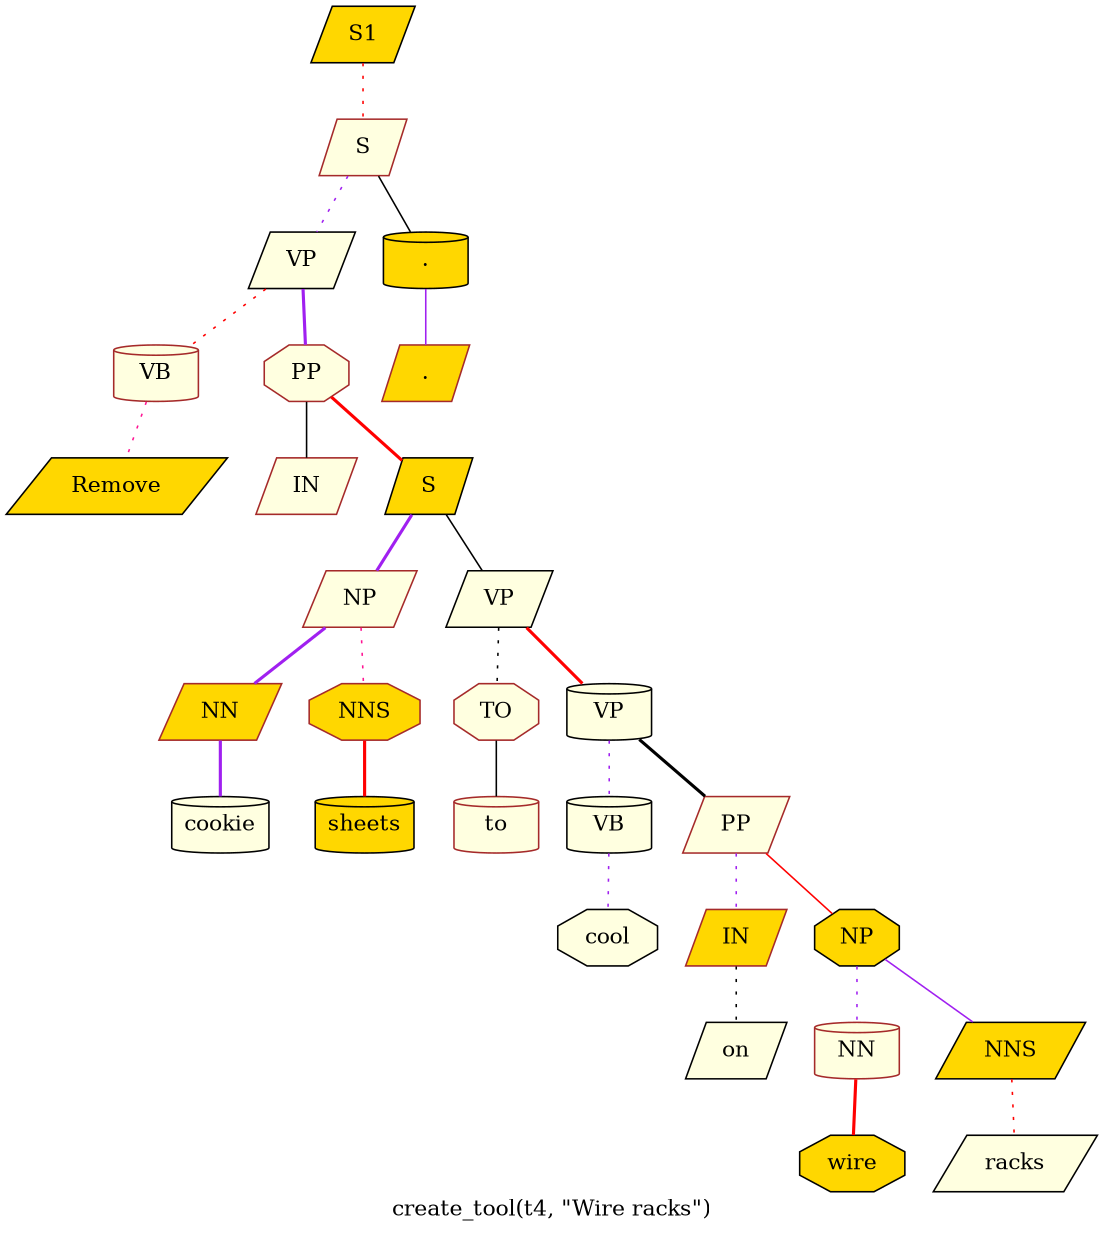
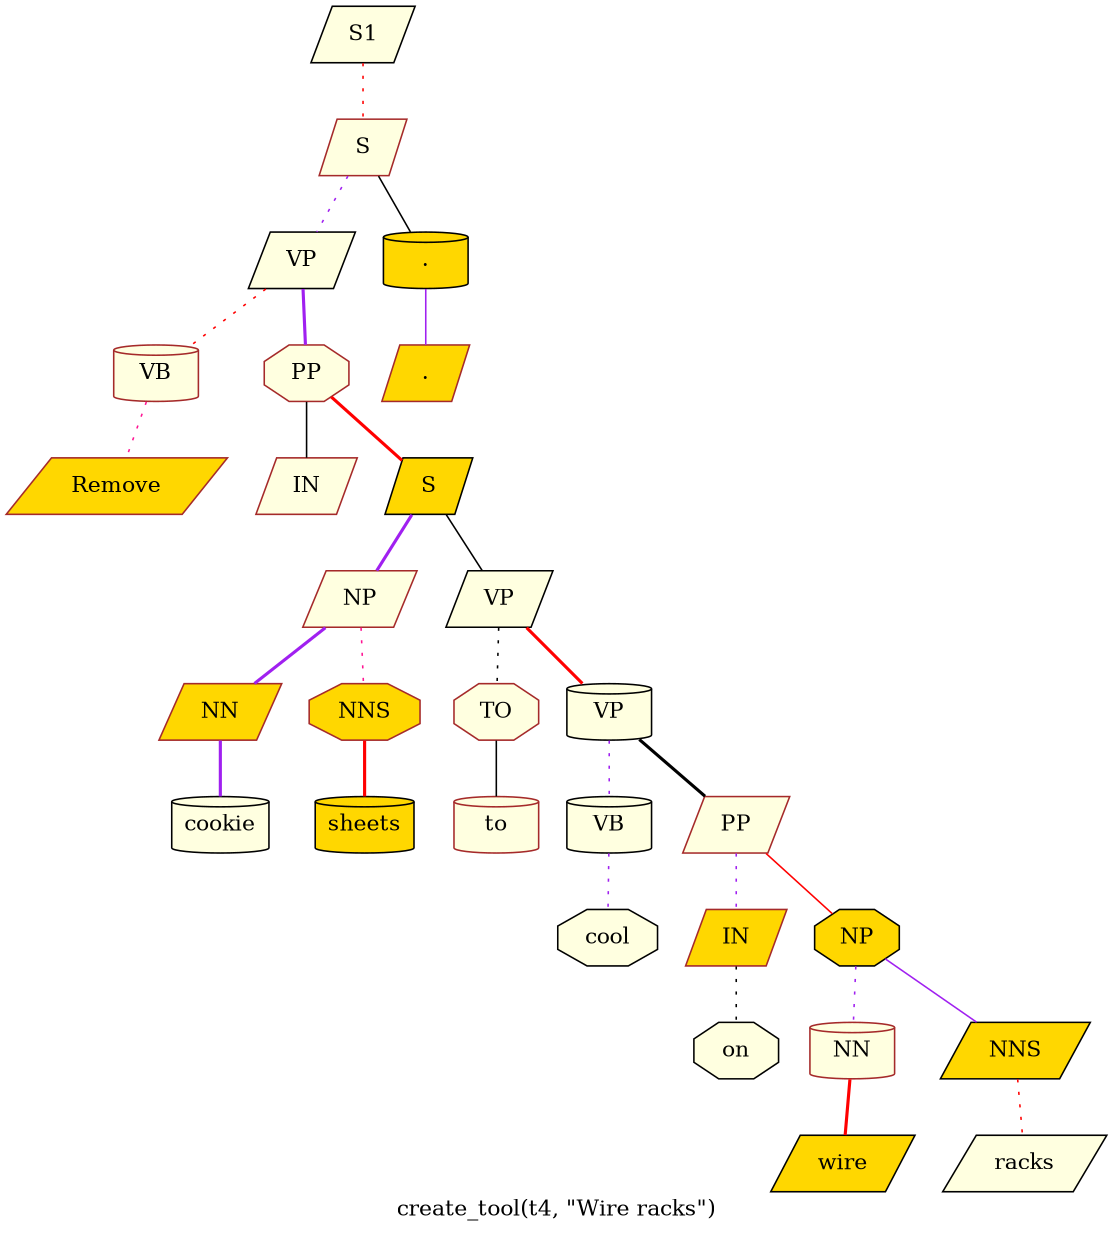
(363, 34) -> (363, 34)
(117, 486) -> (117, 486)
(736, 1051) -> (736, 1051)
(852, 1163) -> (843, 1163)
